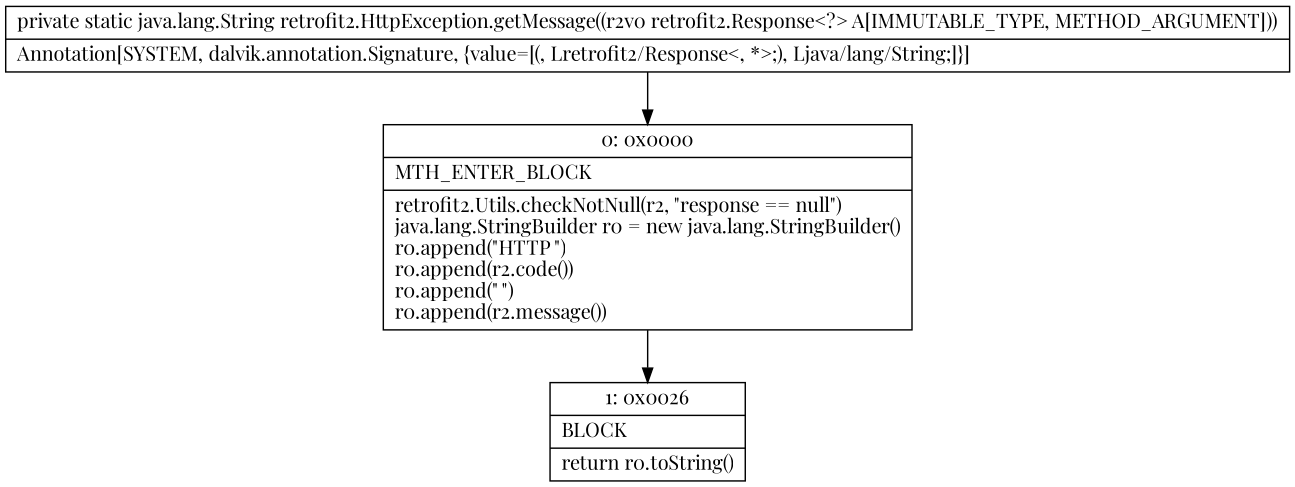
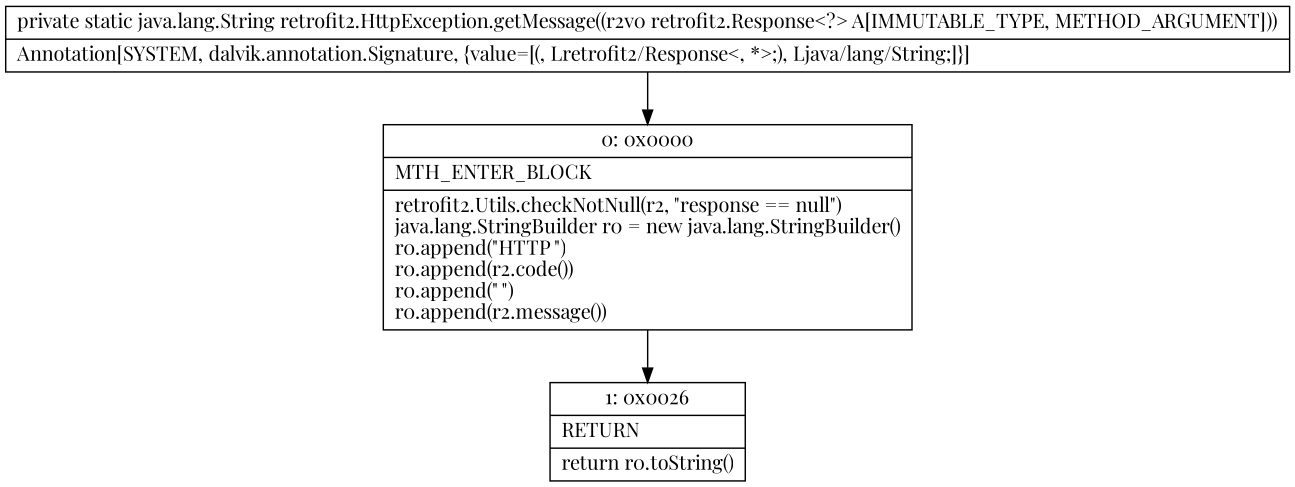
(594, 431) -> (601, 431)
